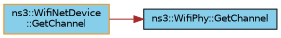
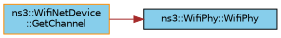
(210, 19) -> (210, 19)
